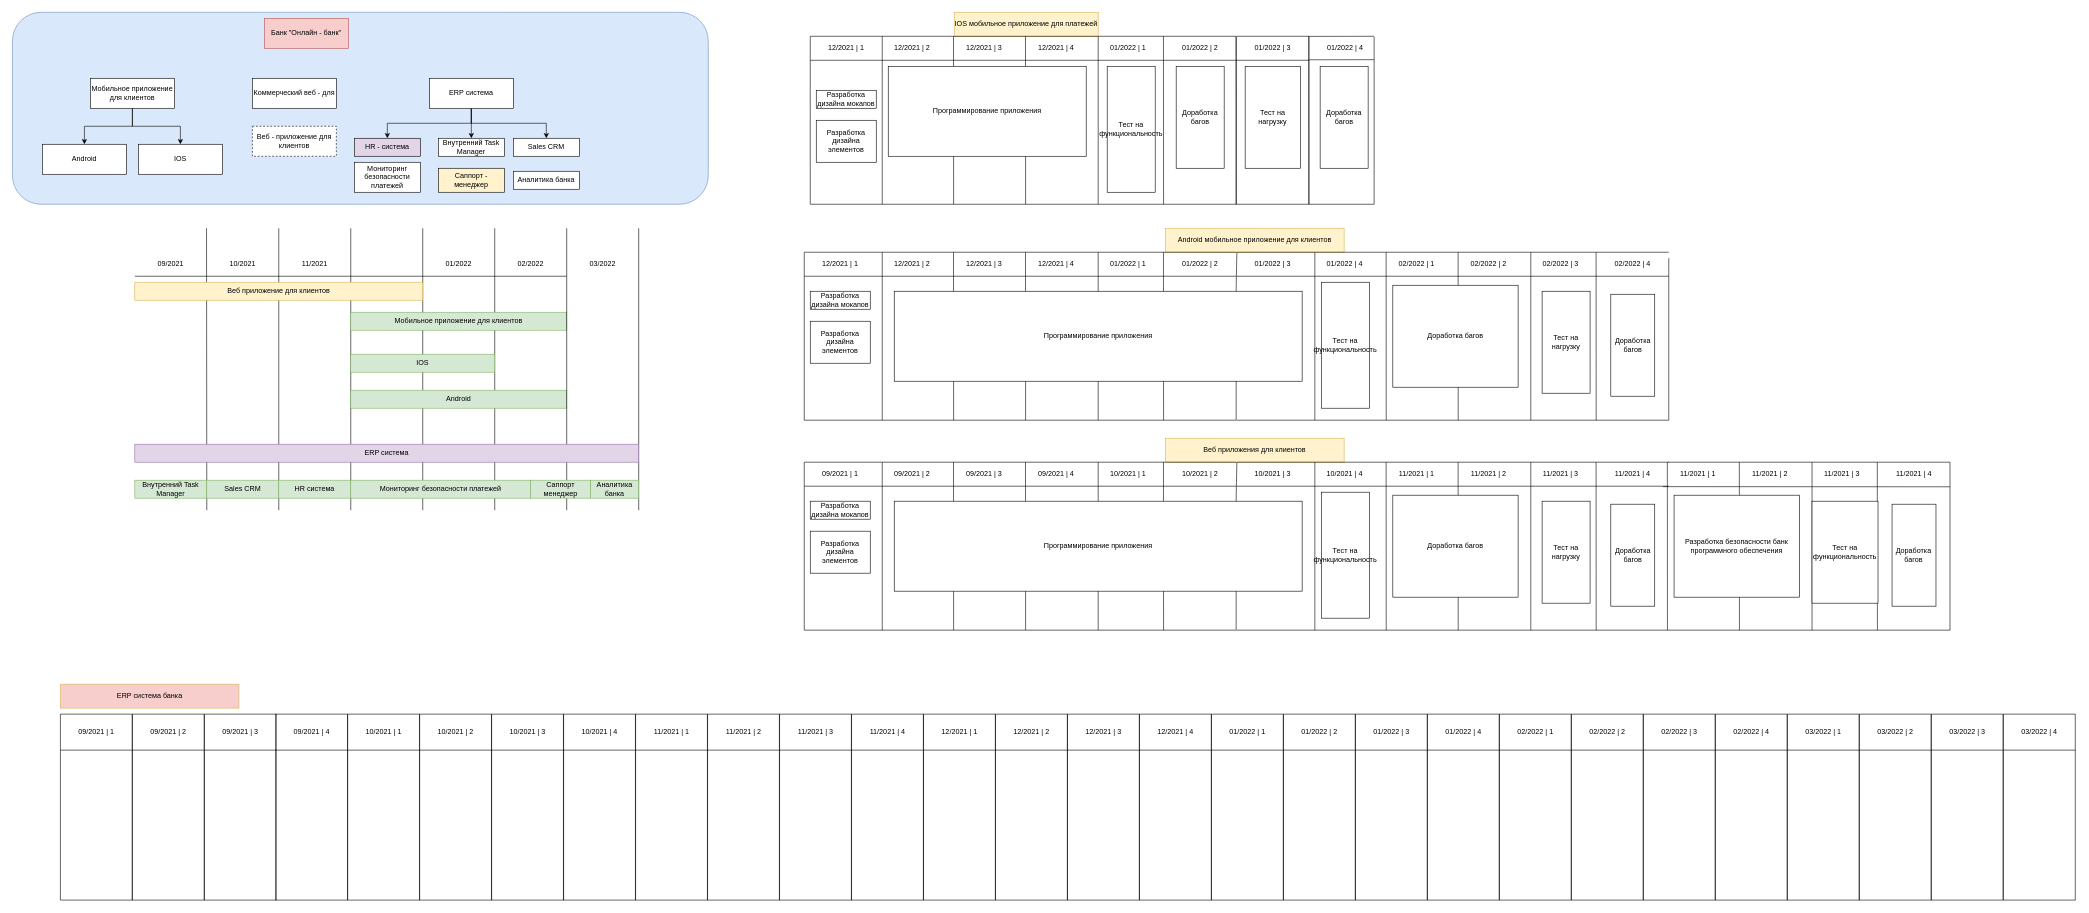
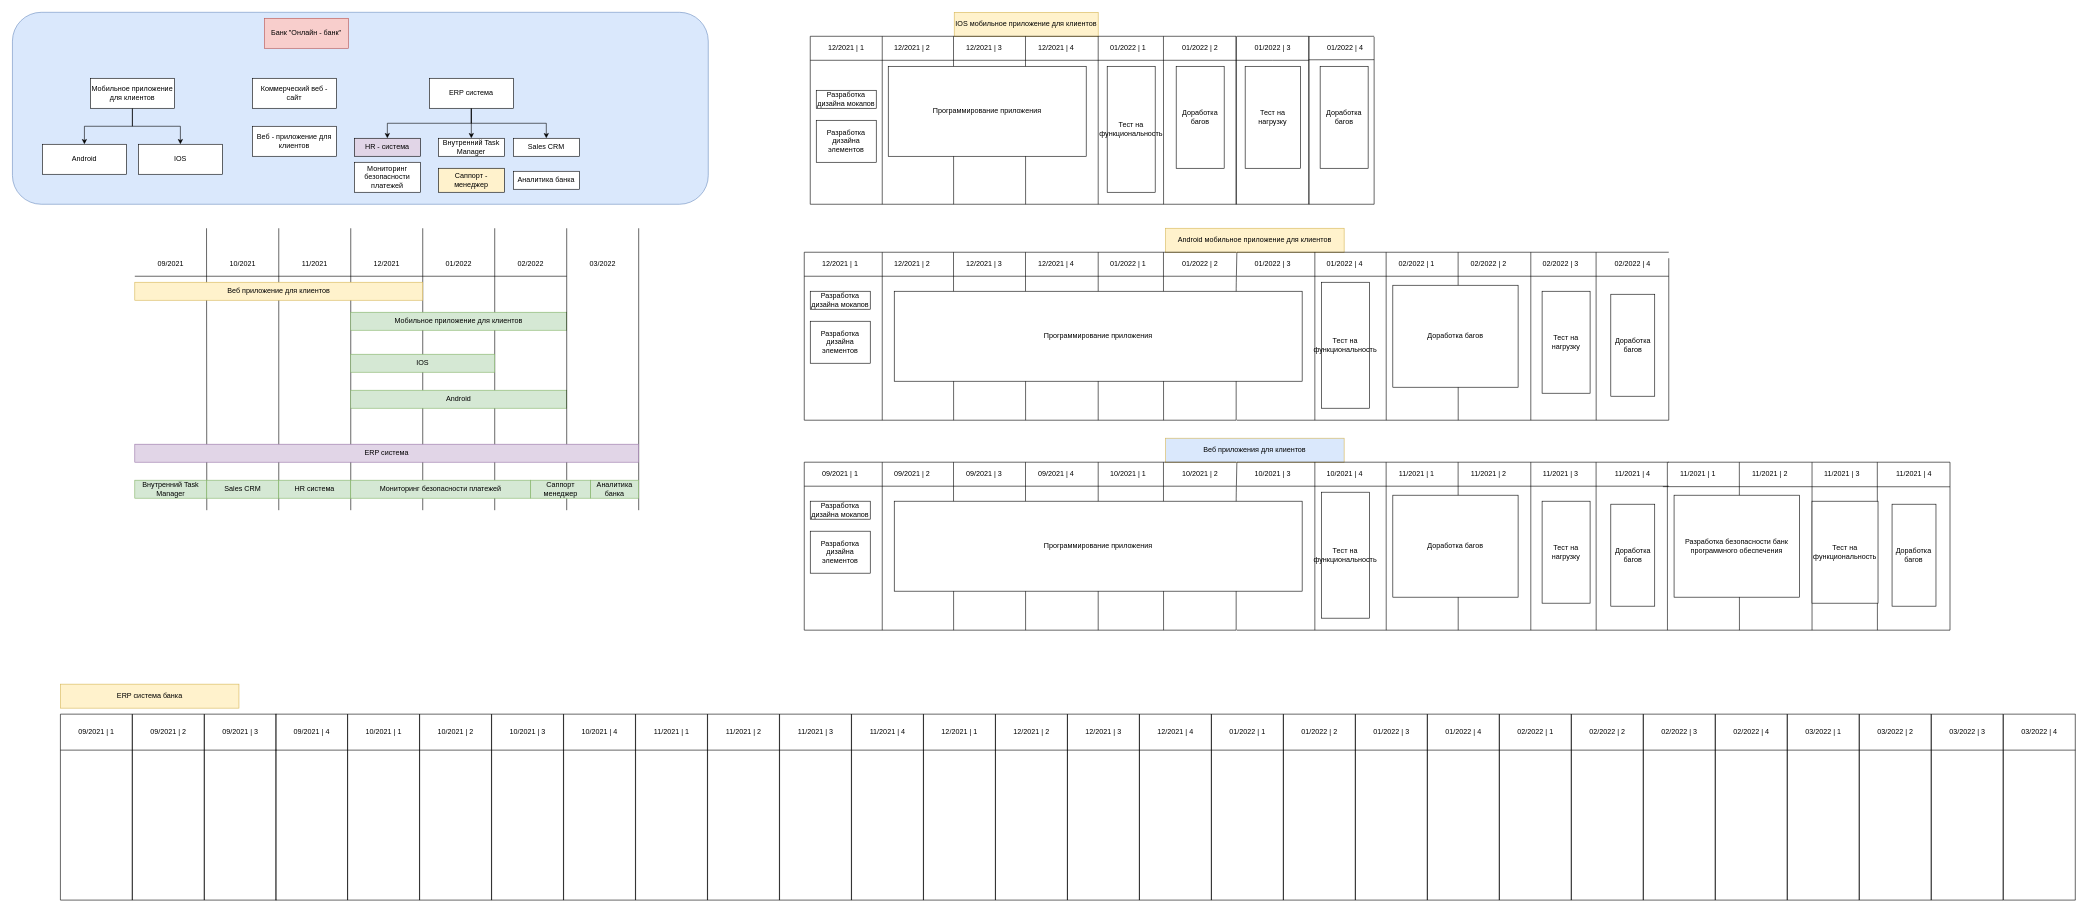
(1026, 24) -> (1026, 24)
(294, 93) -> (294, 93)
(294, 141) -> (294, 141)
none -> (387, 264)
(1255, 450) -> (1255, 450)
(150, 696) -> (150, 696)
